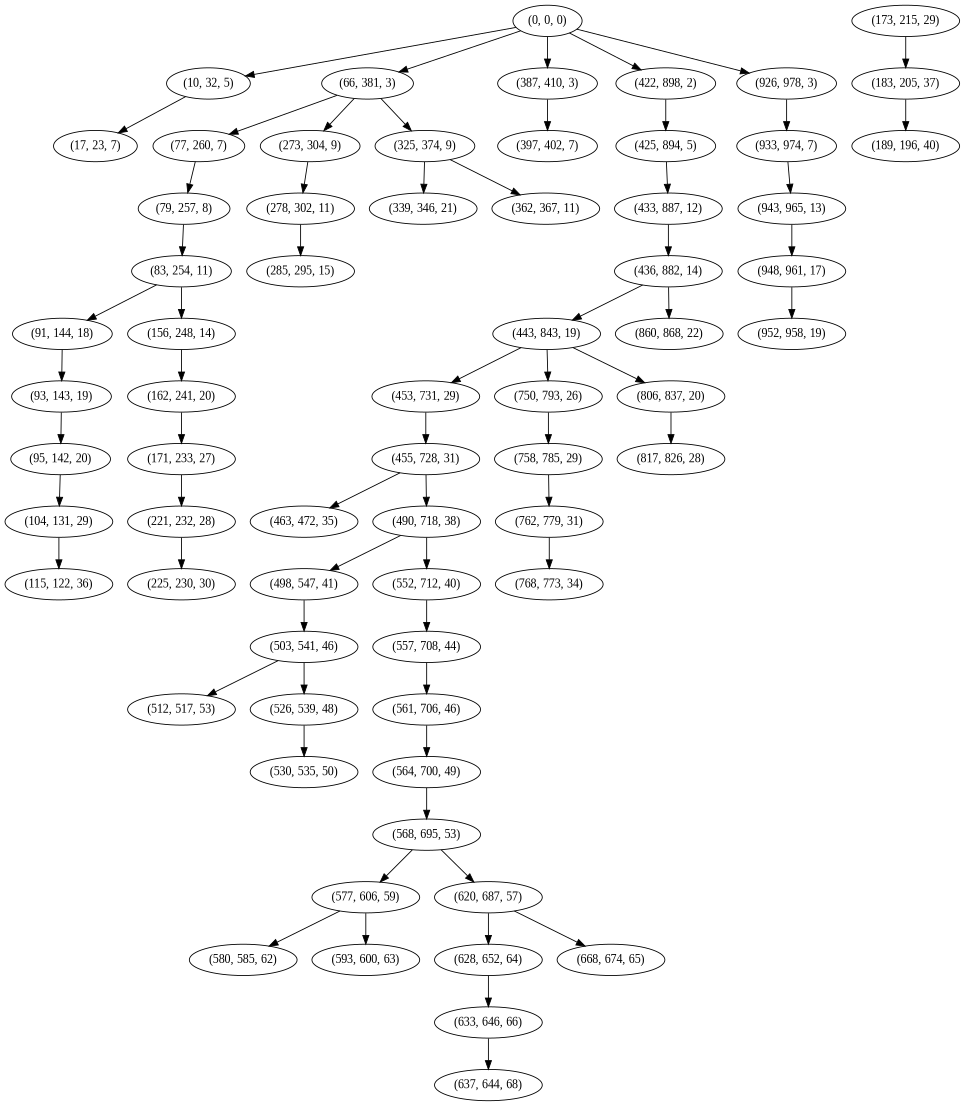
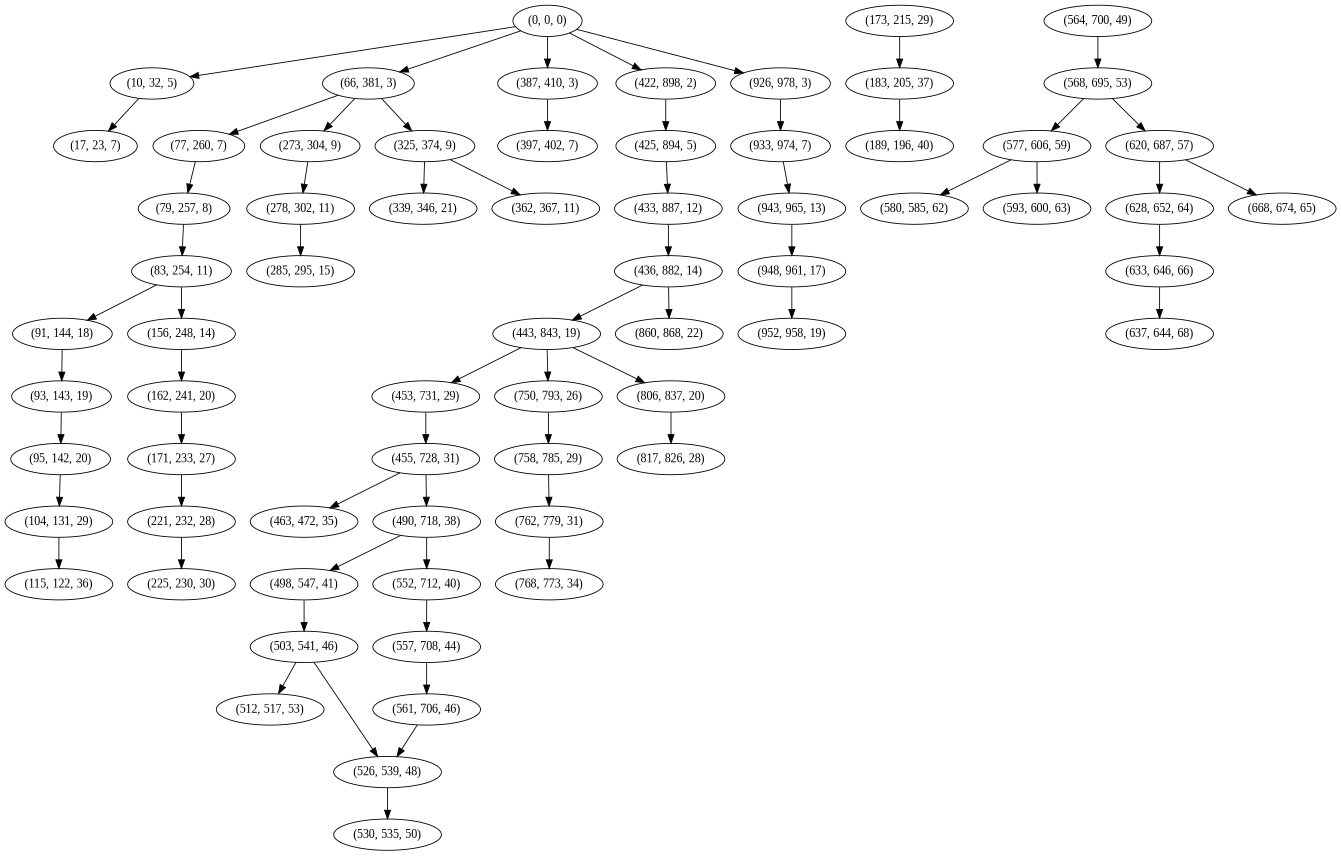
(427, 737) -> (409, 737)
